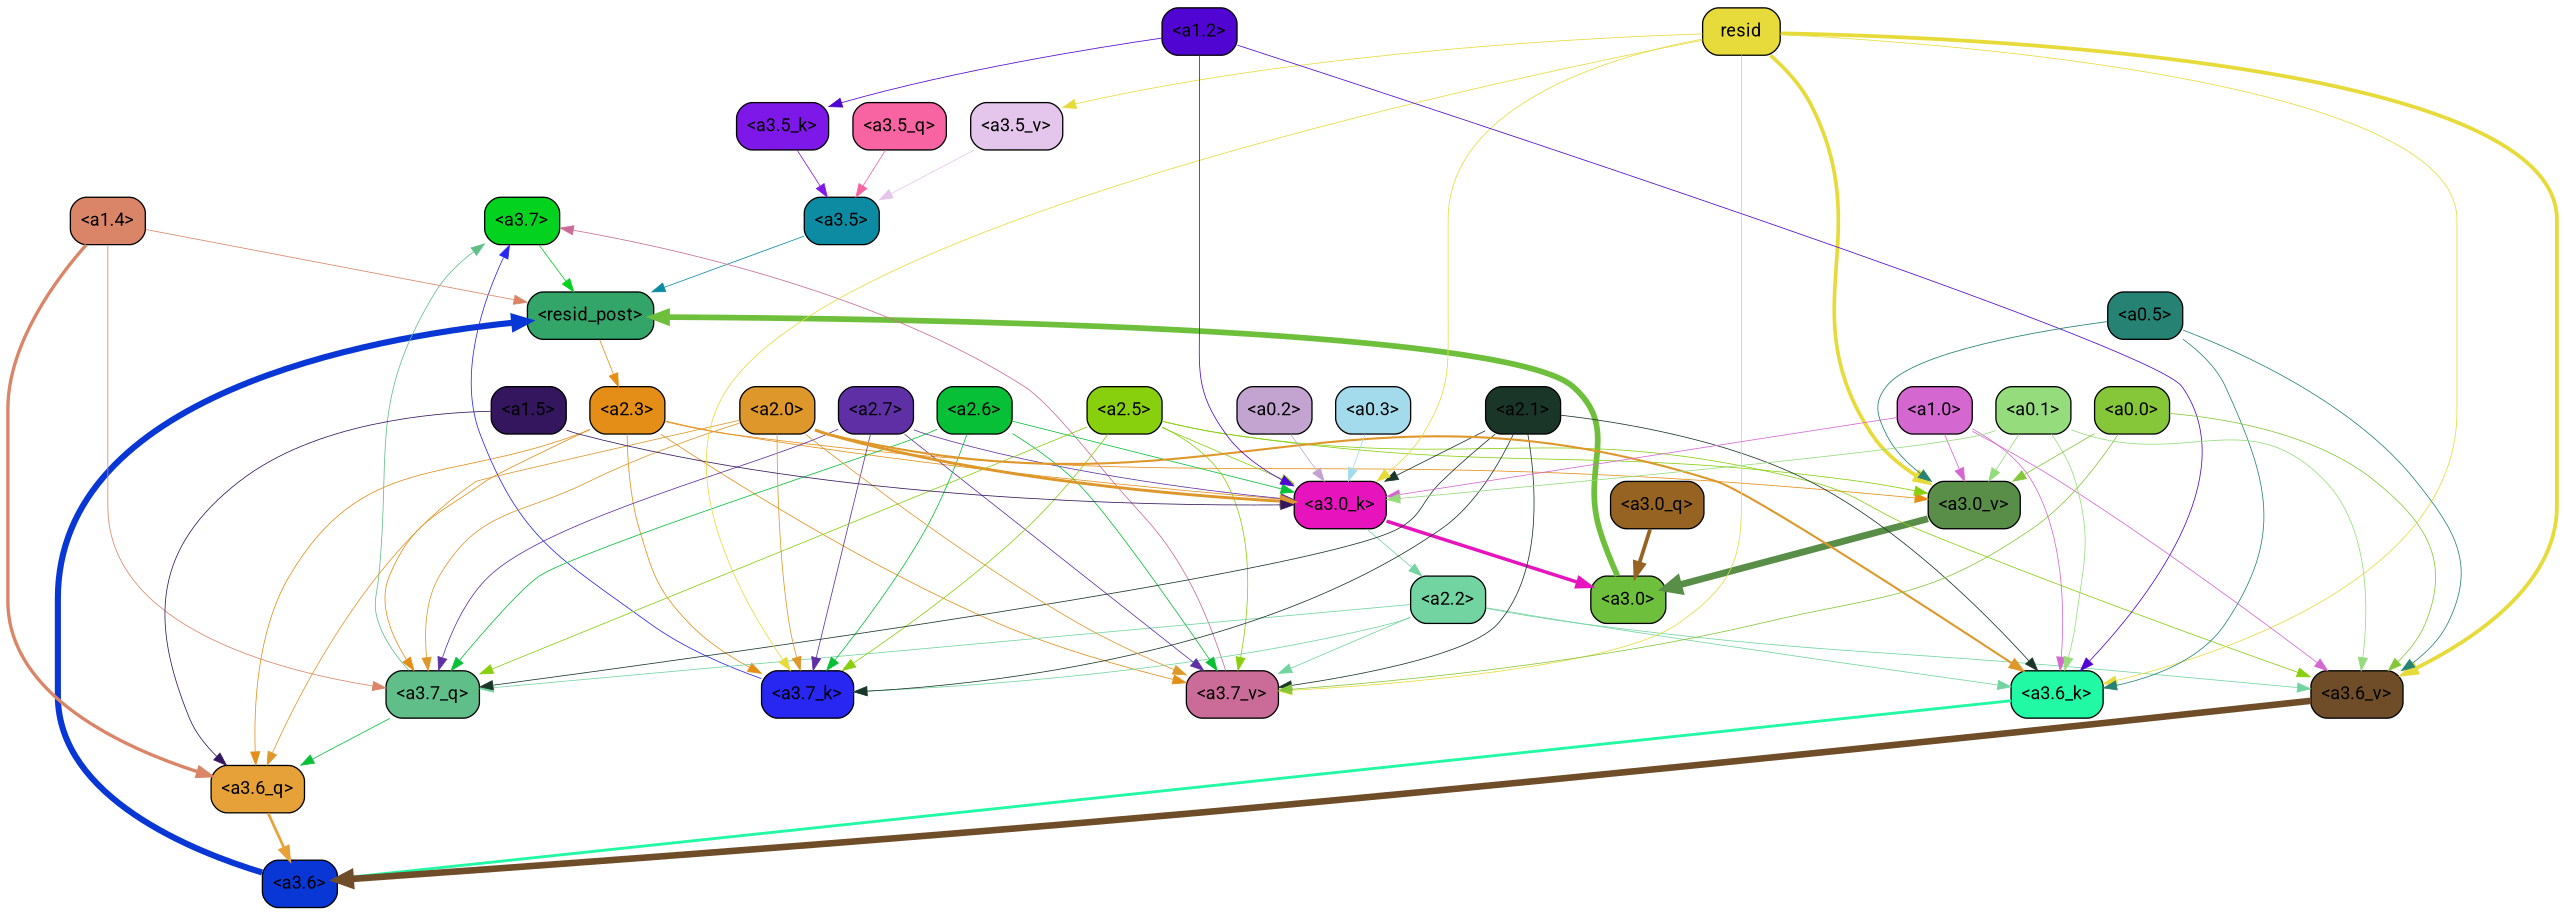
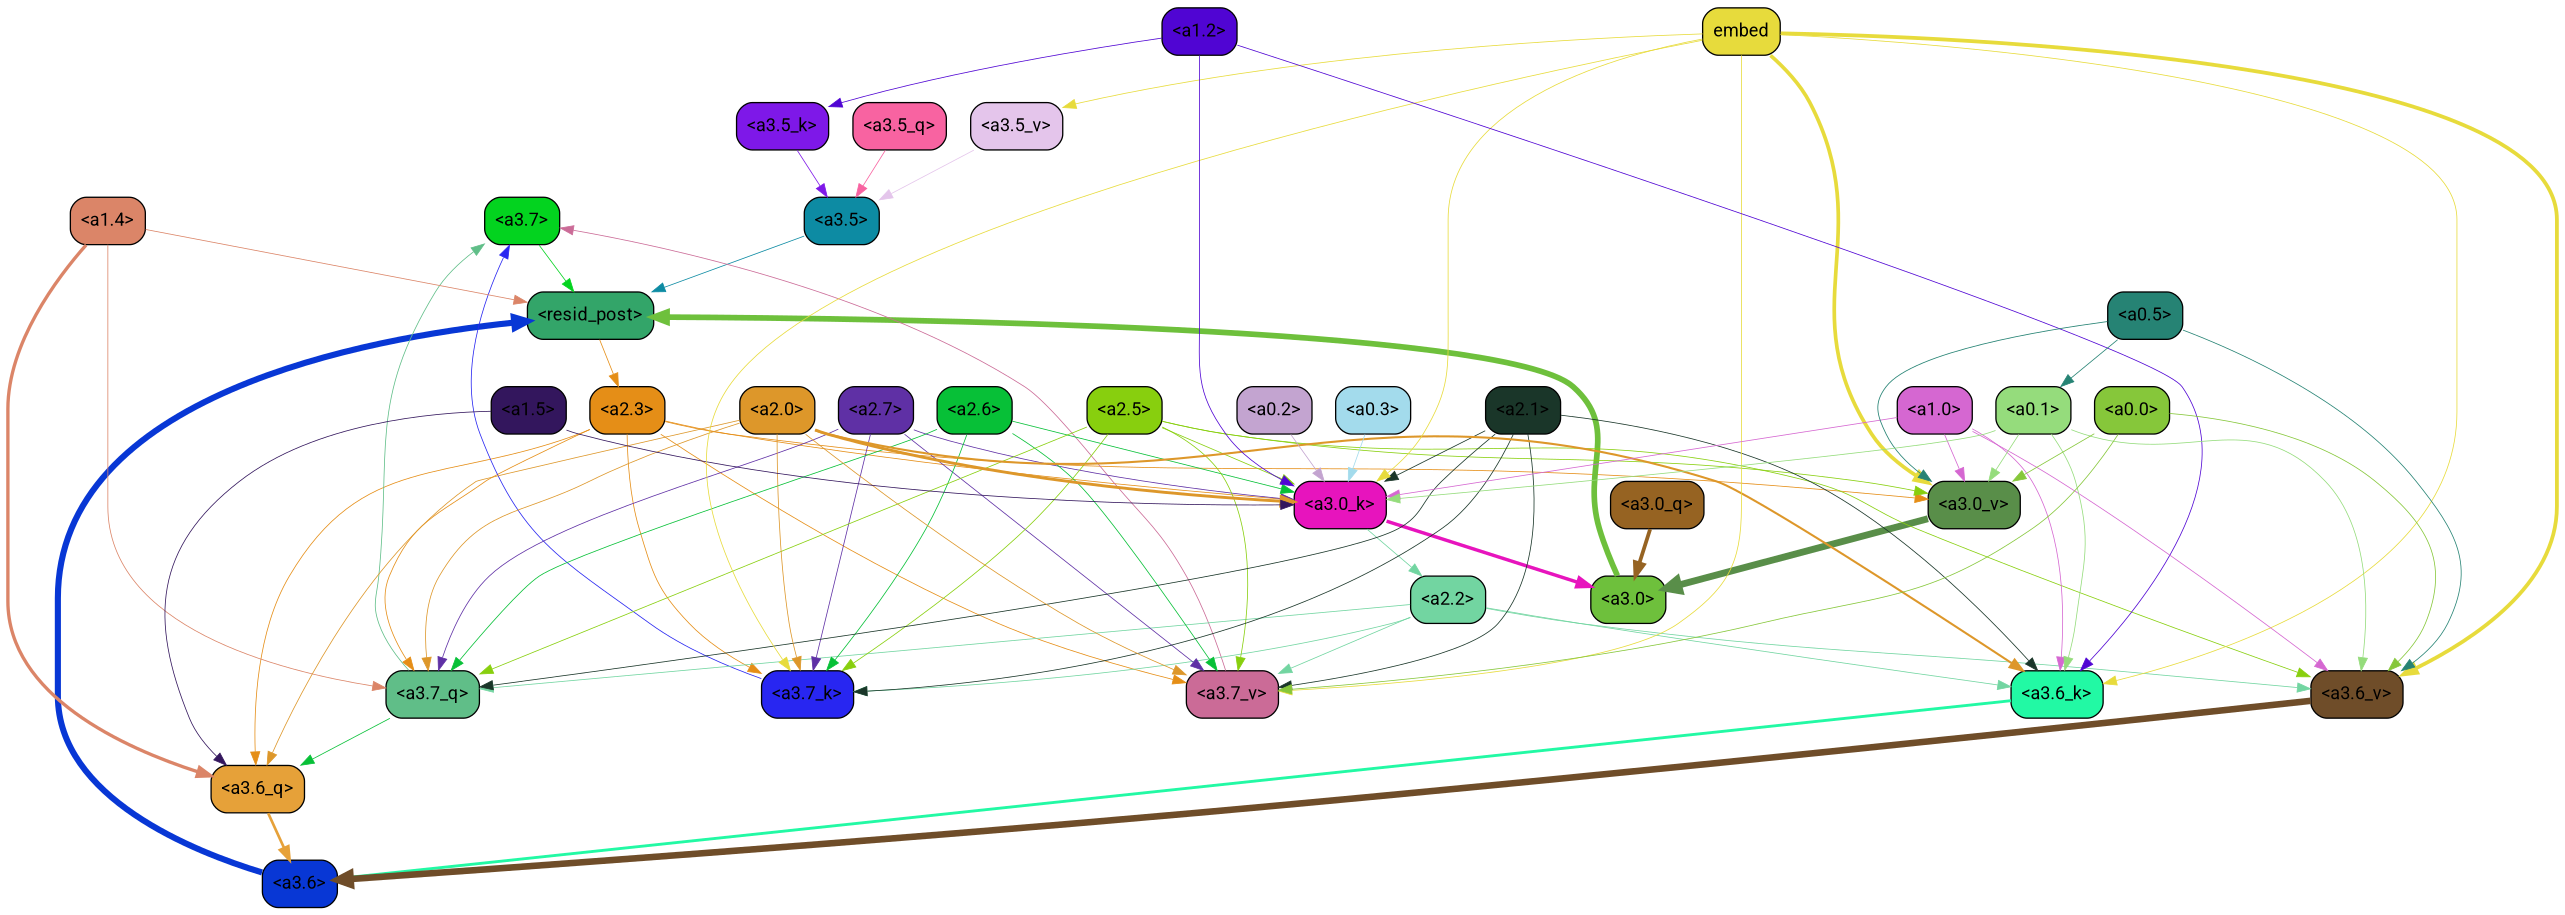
(1741, 32) -> (1741, 32)
(2262, 538) -> (2094, 359)
